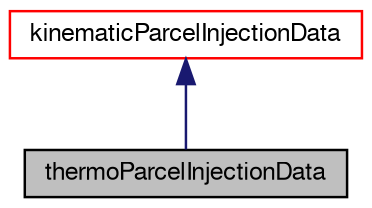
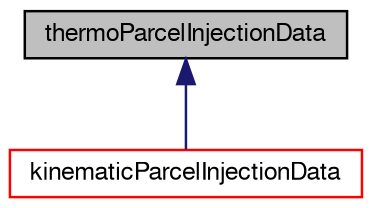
(186, 117) -> (186, 117)
